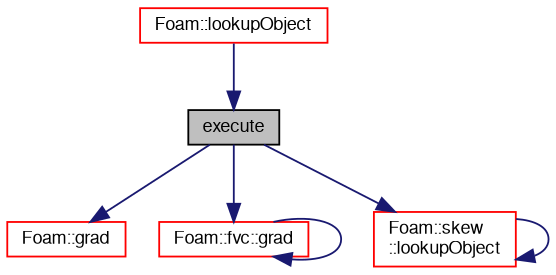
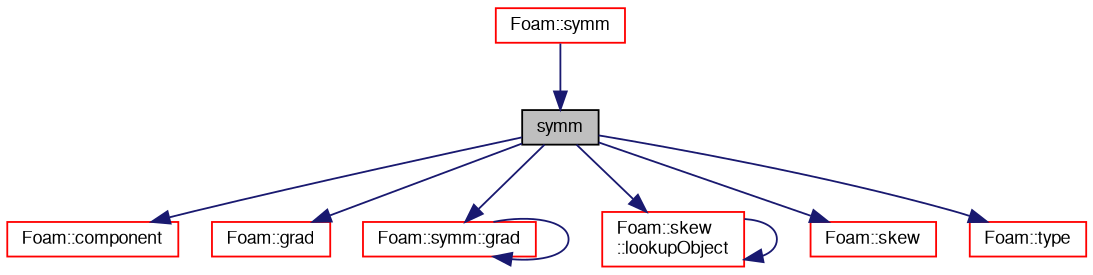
(234, 25) -> (560, 25)
(234, 127) -> (560, 127)
none -> (93, 239)
(234, 239) -> (449, 239)
none -> (873, 239)
none -> (1028, 239)
